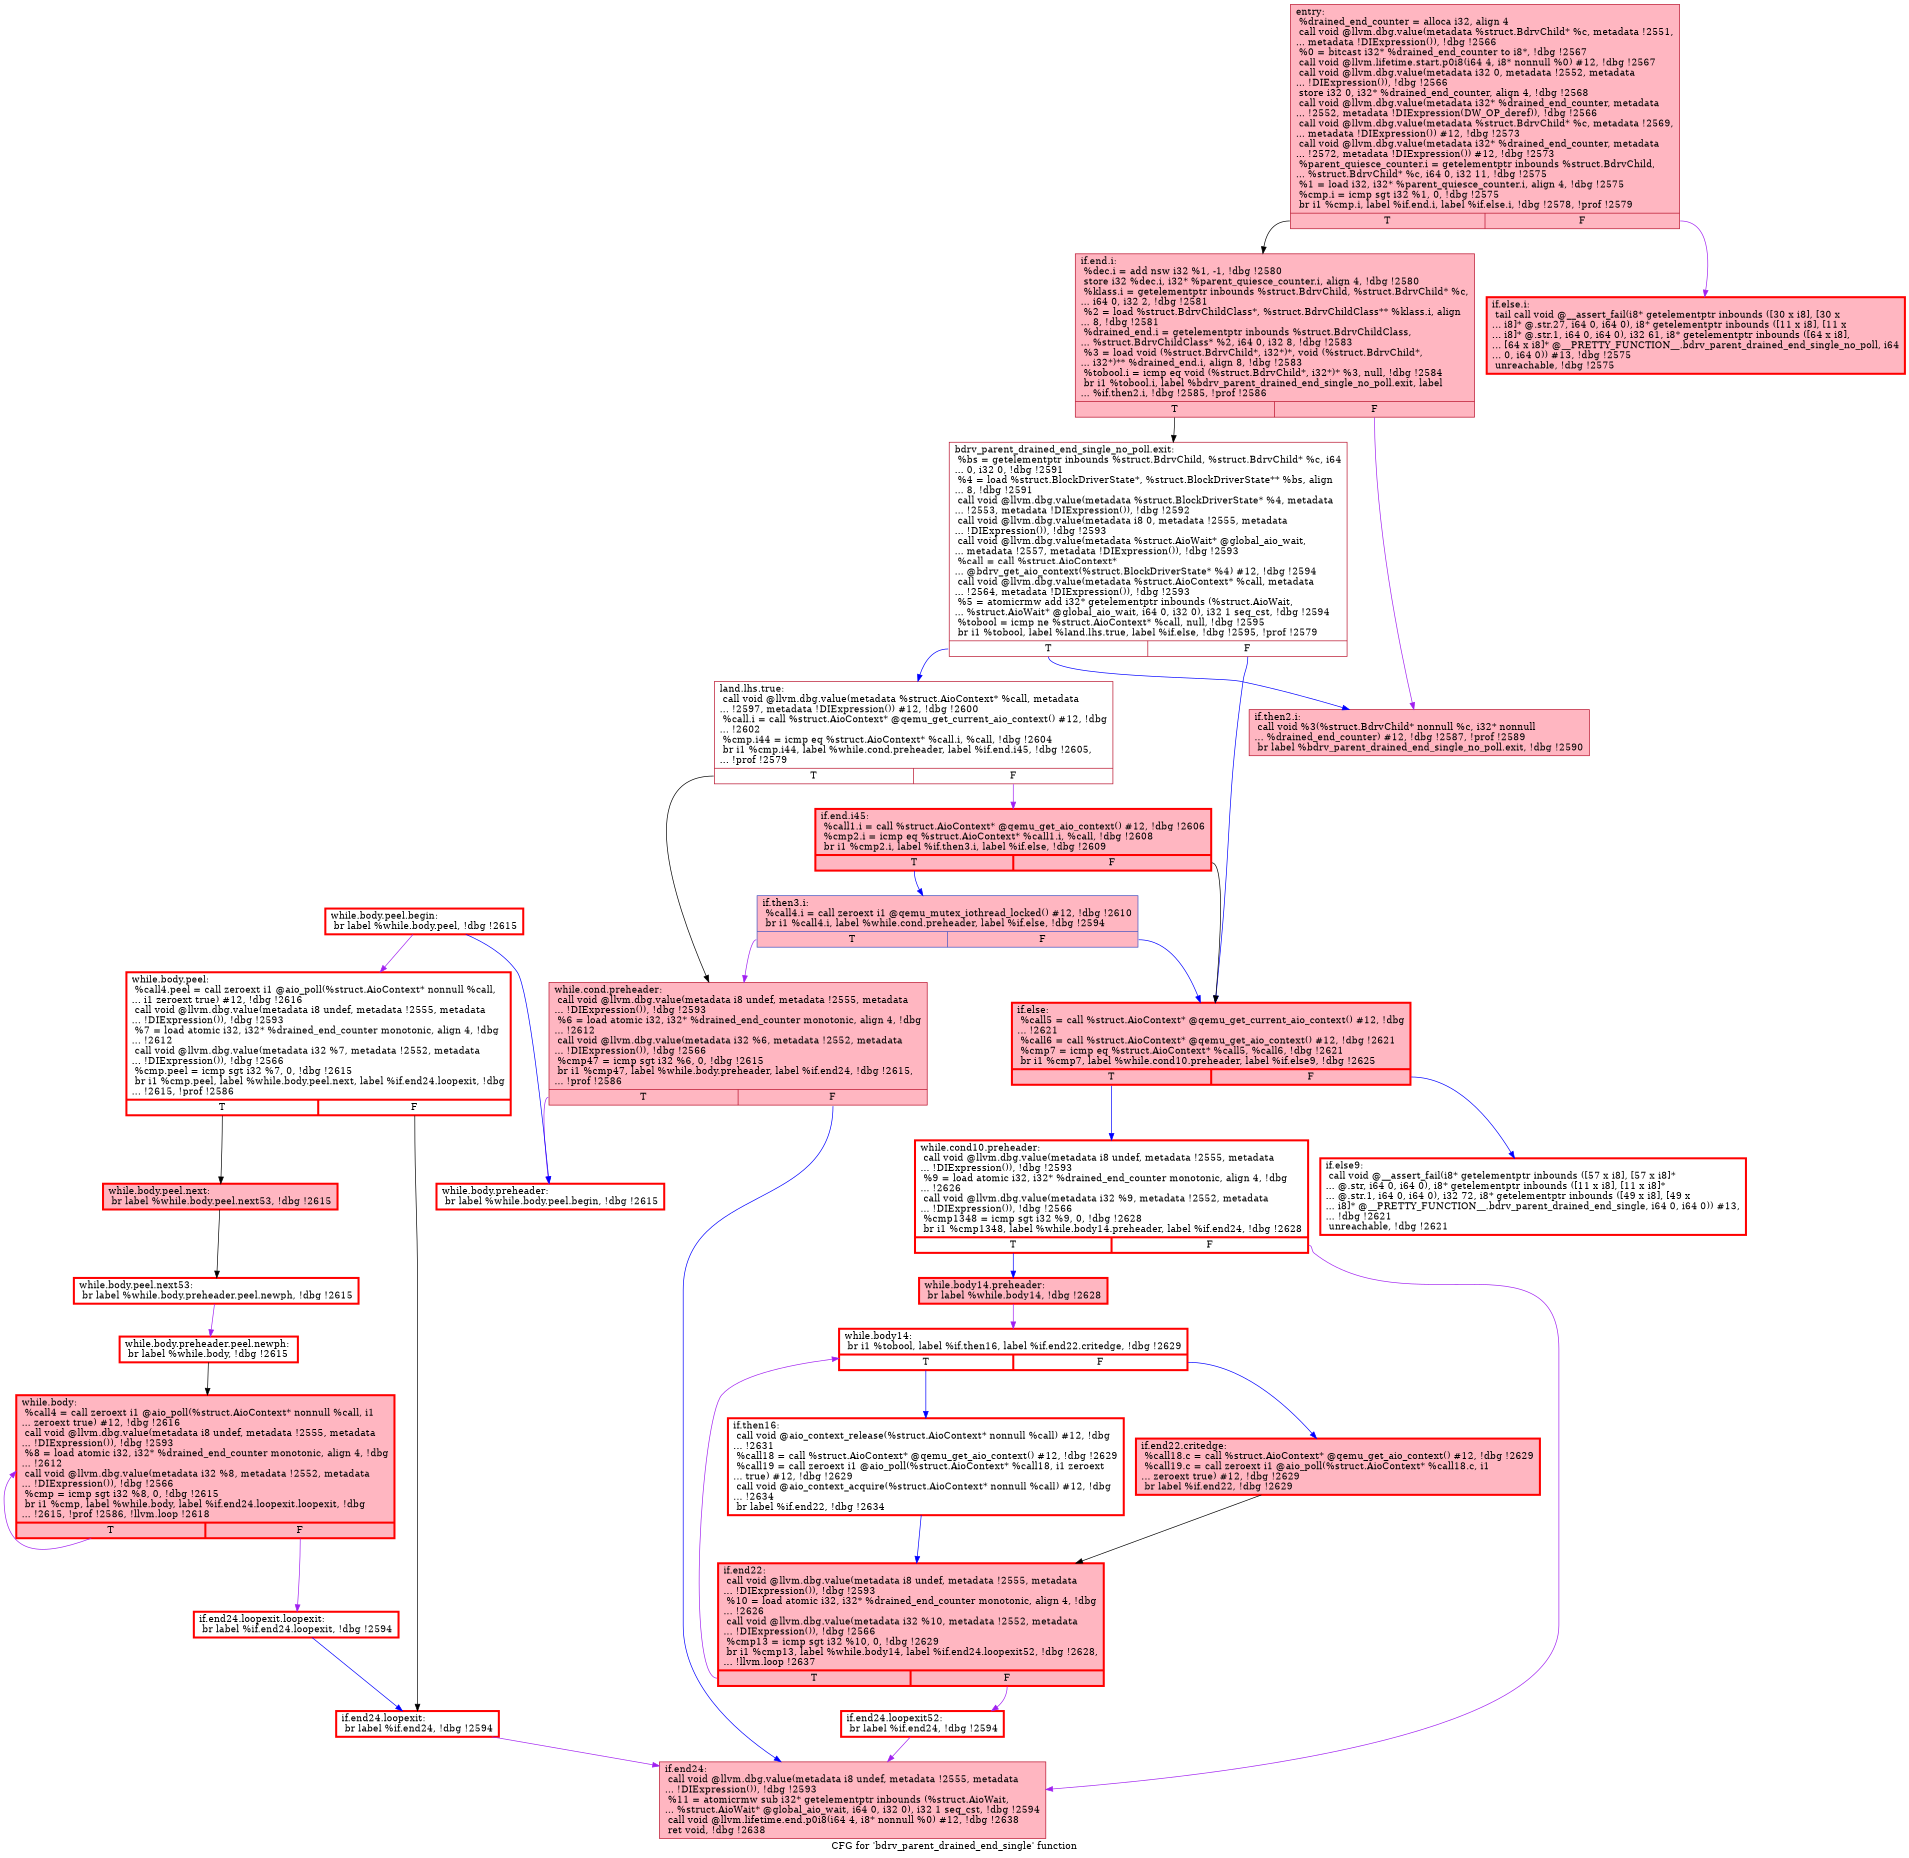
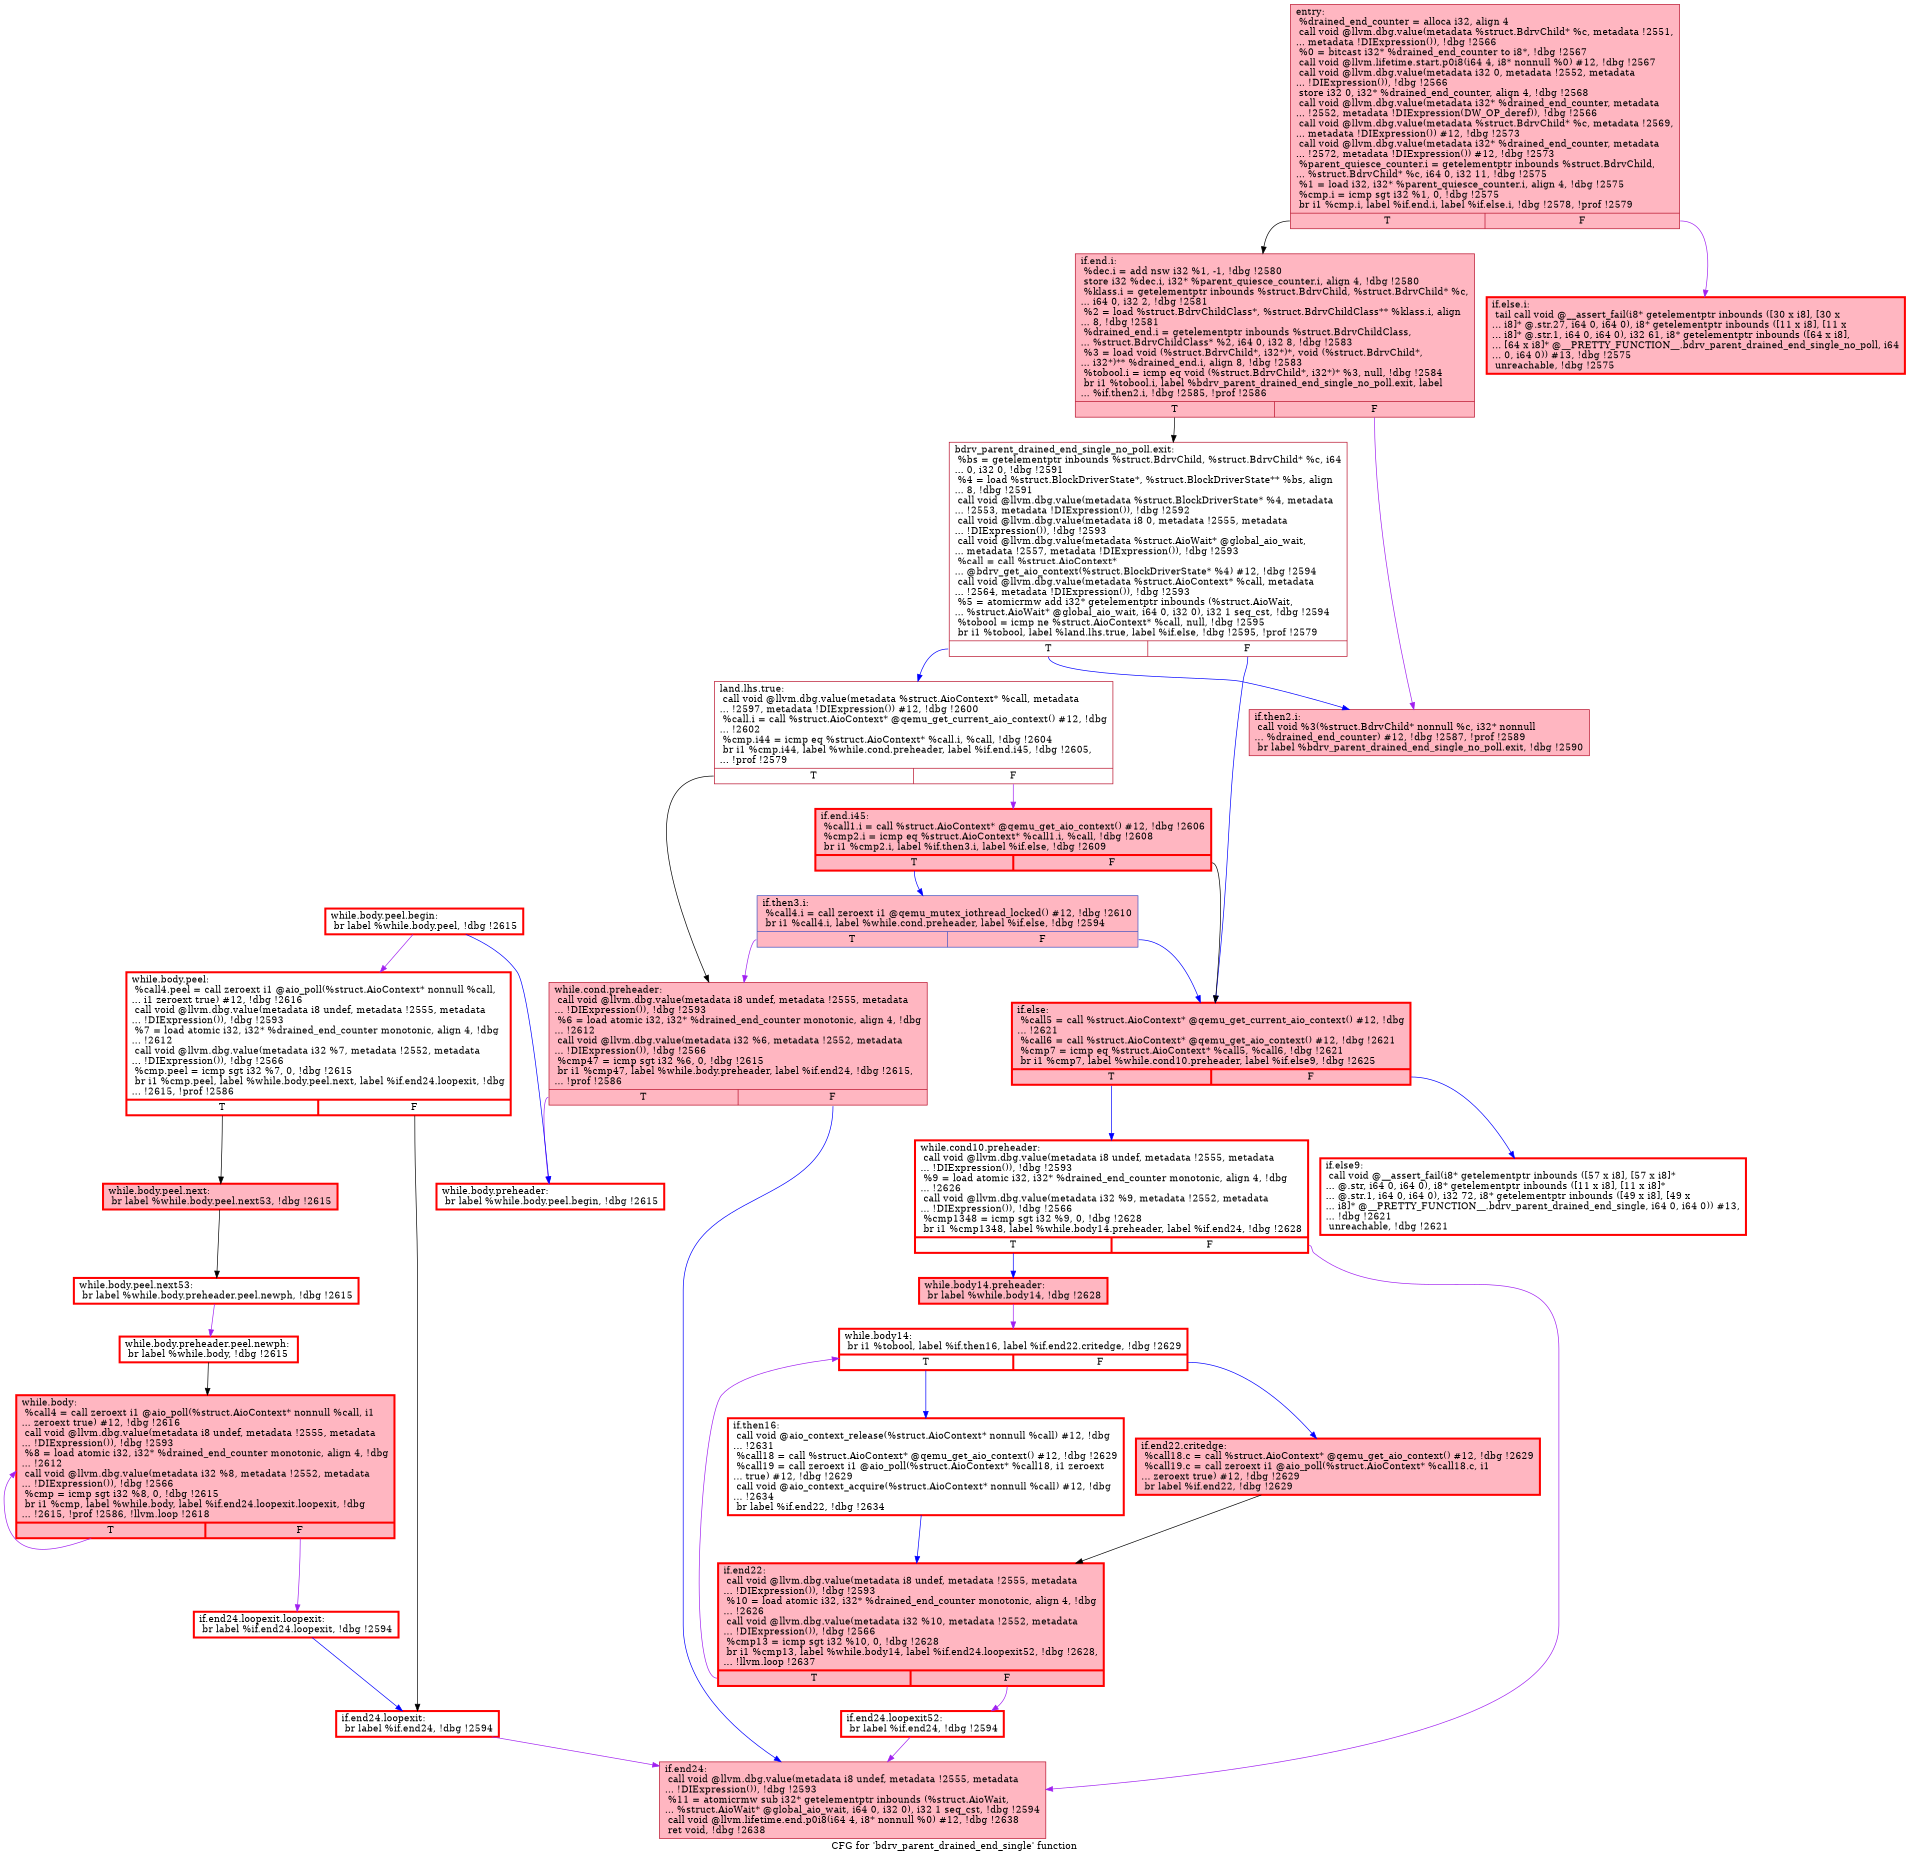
(832, 1642) -> (832, 1642)
